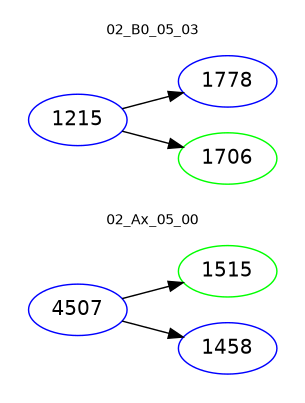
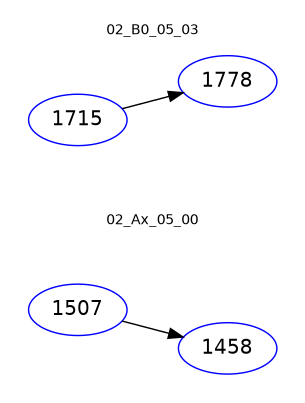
(78, 120) -> (78, 120)
(228, 158) -> none
(228, 271) -> none
(78, 310) -> (78, 310)
